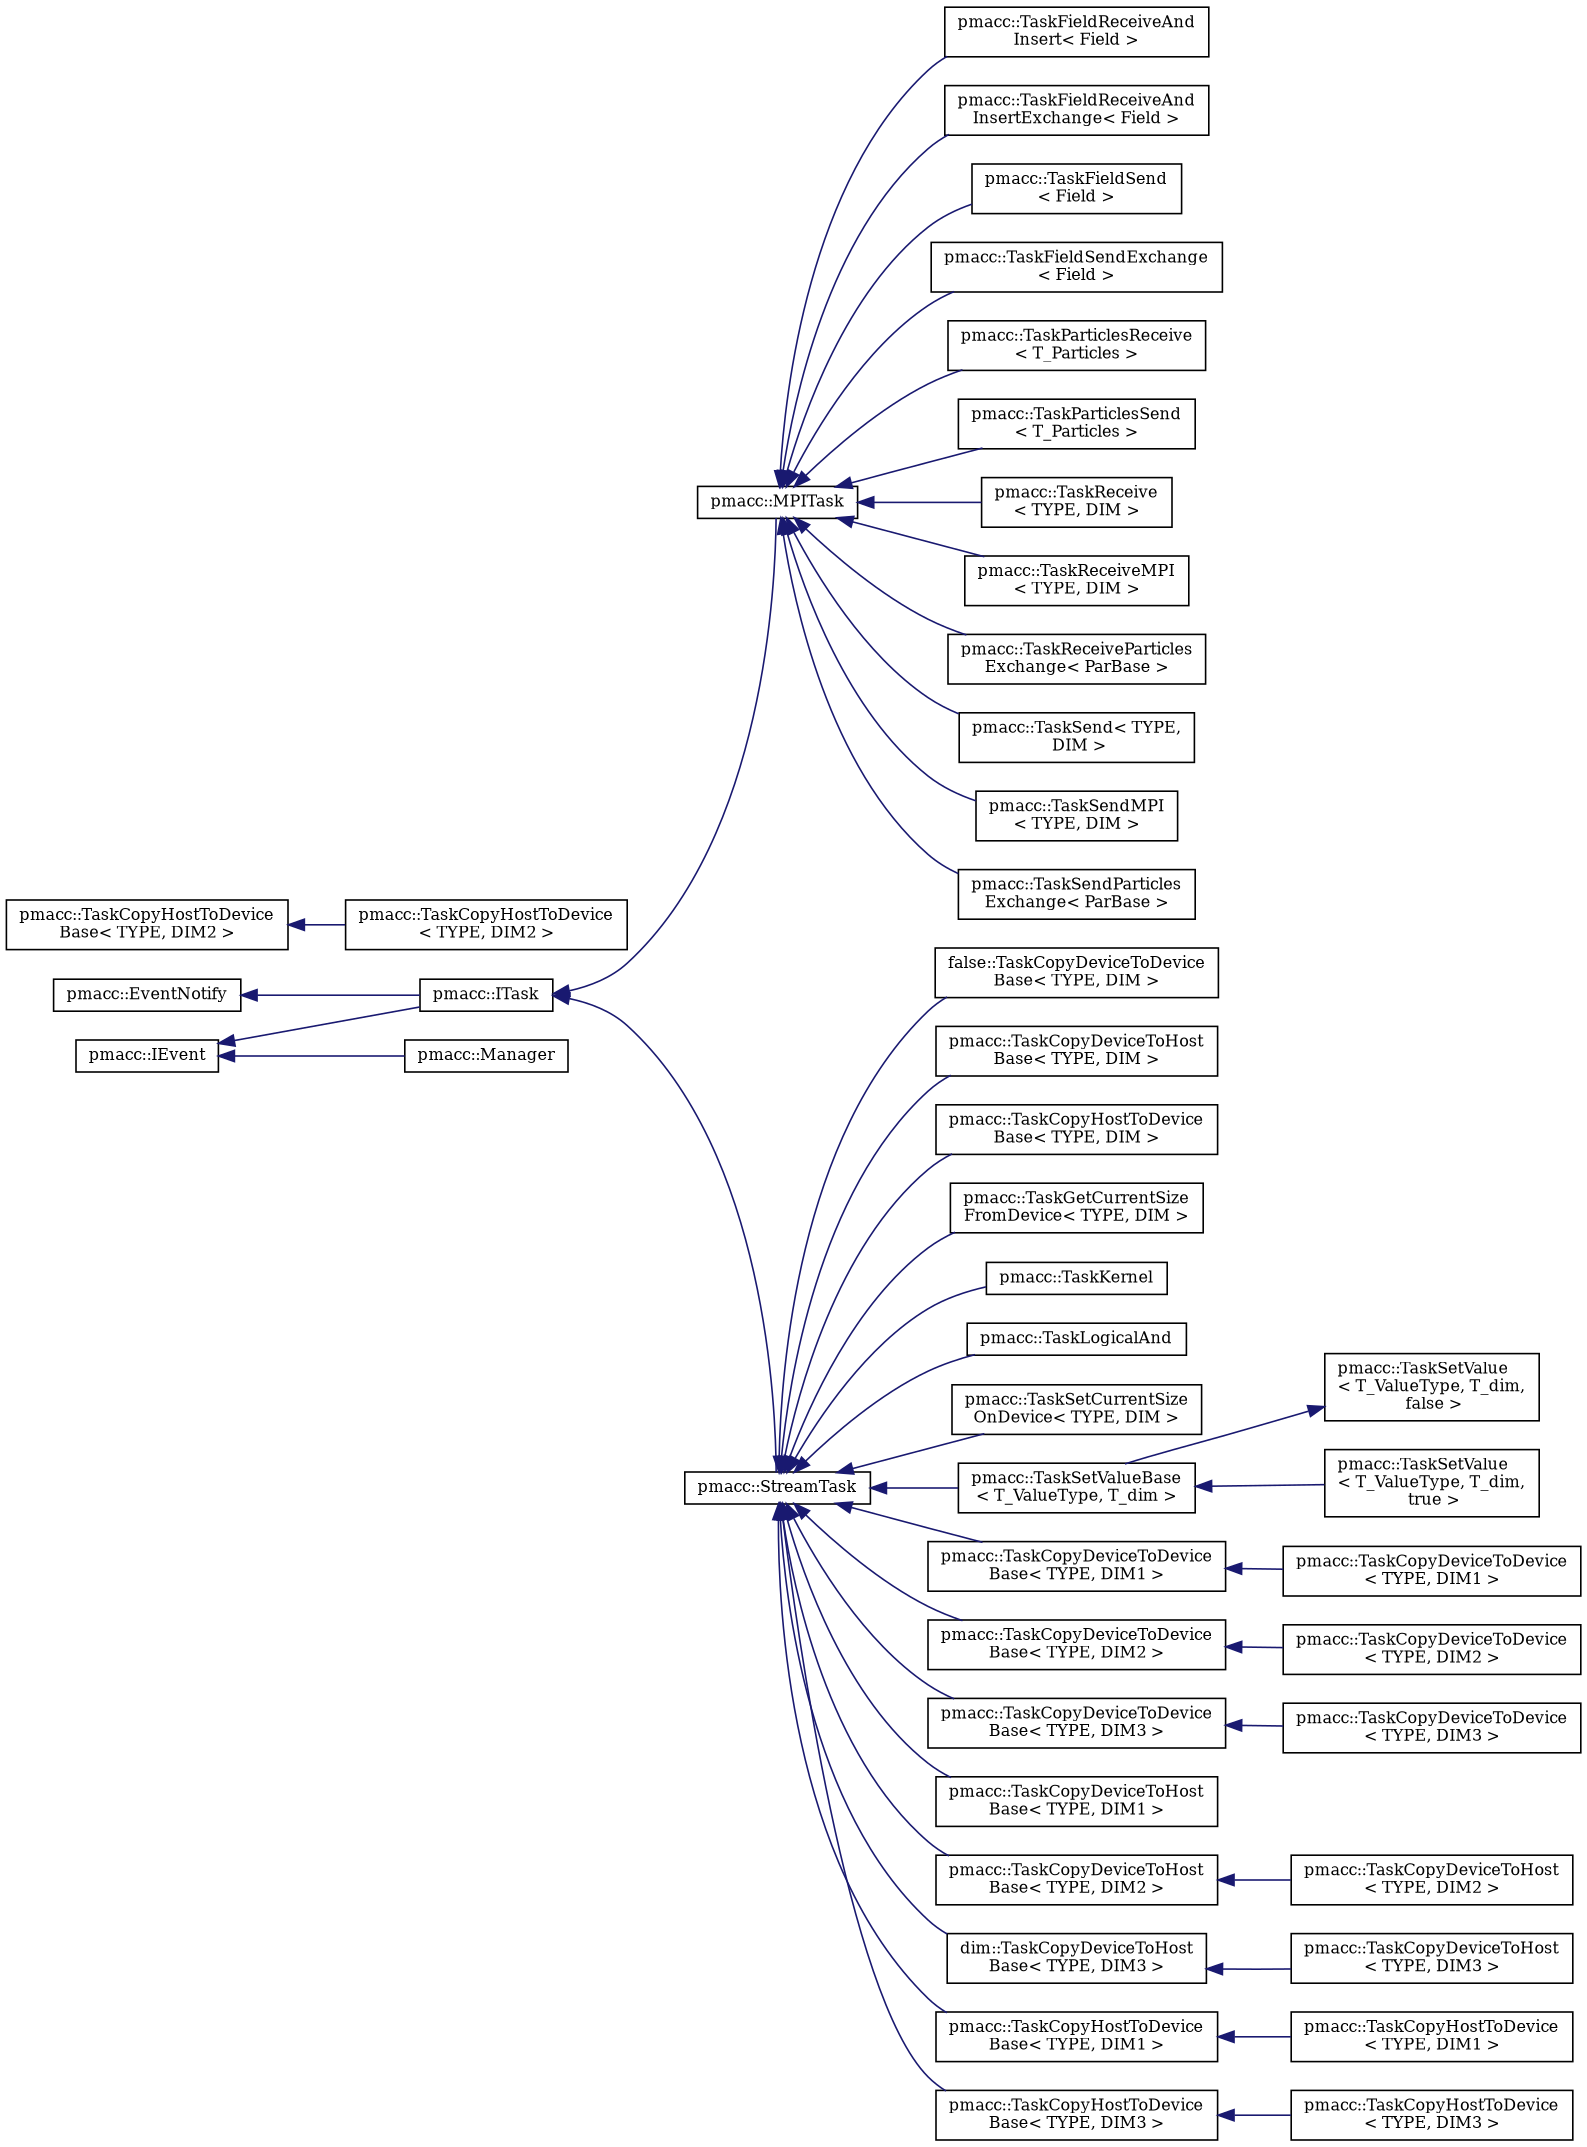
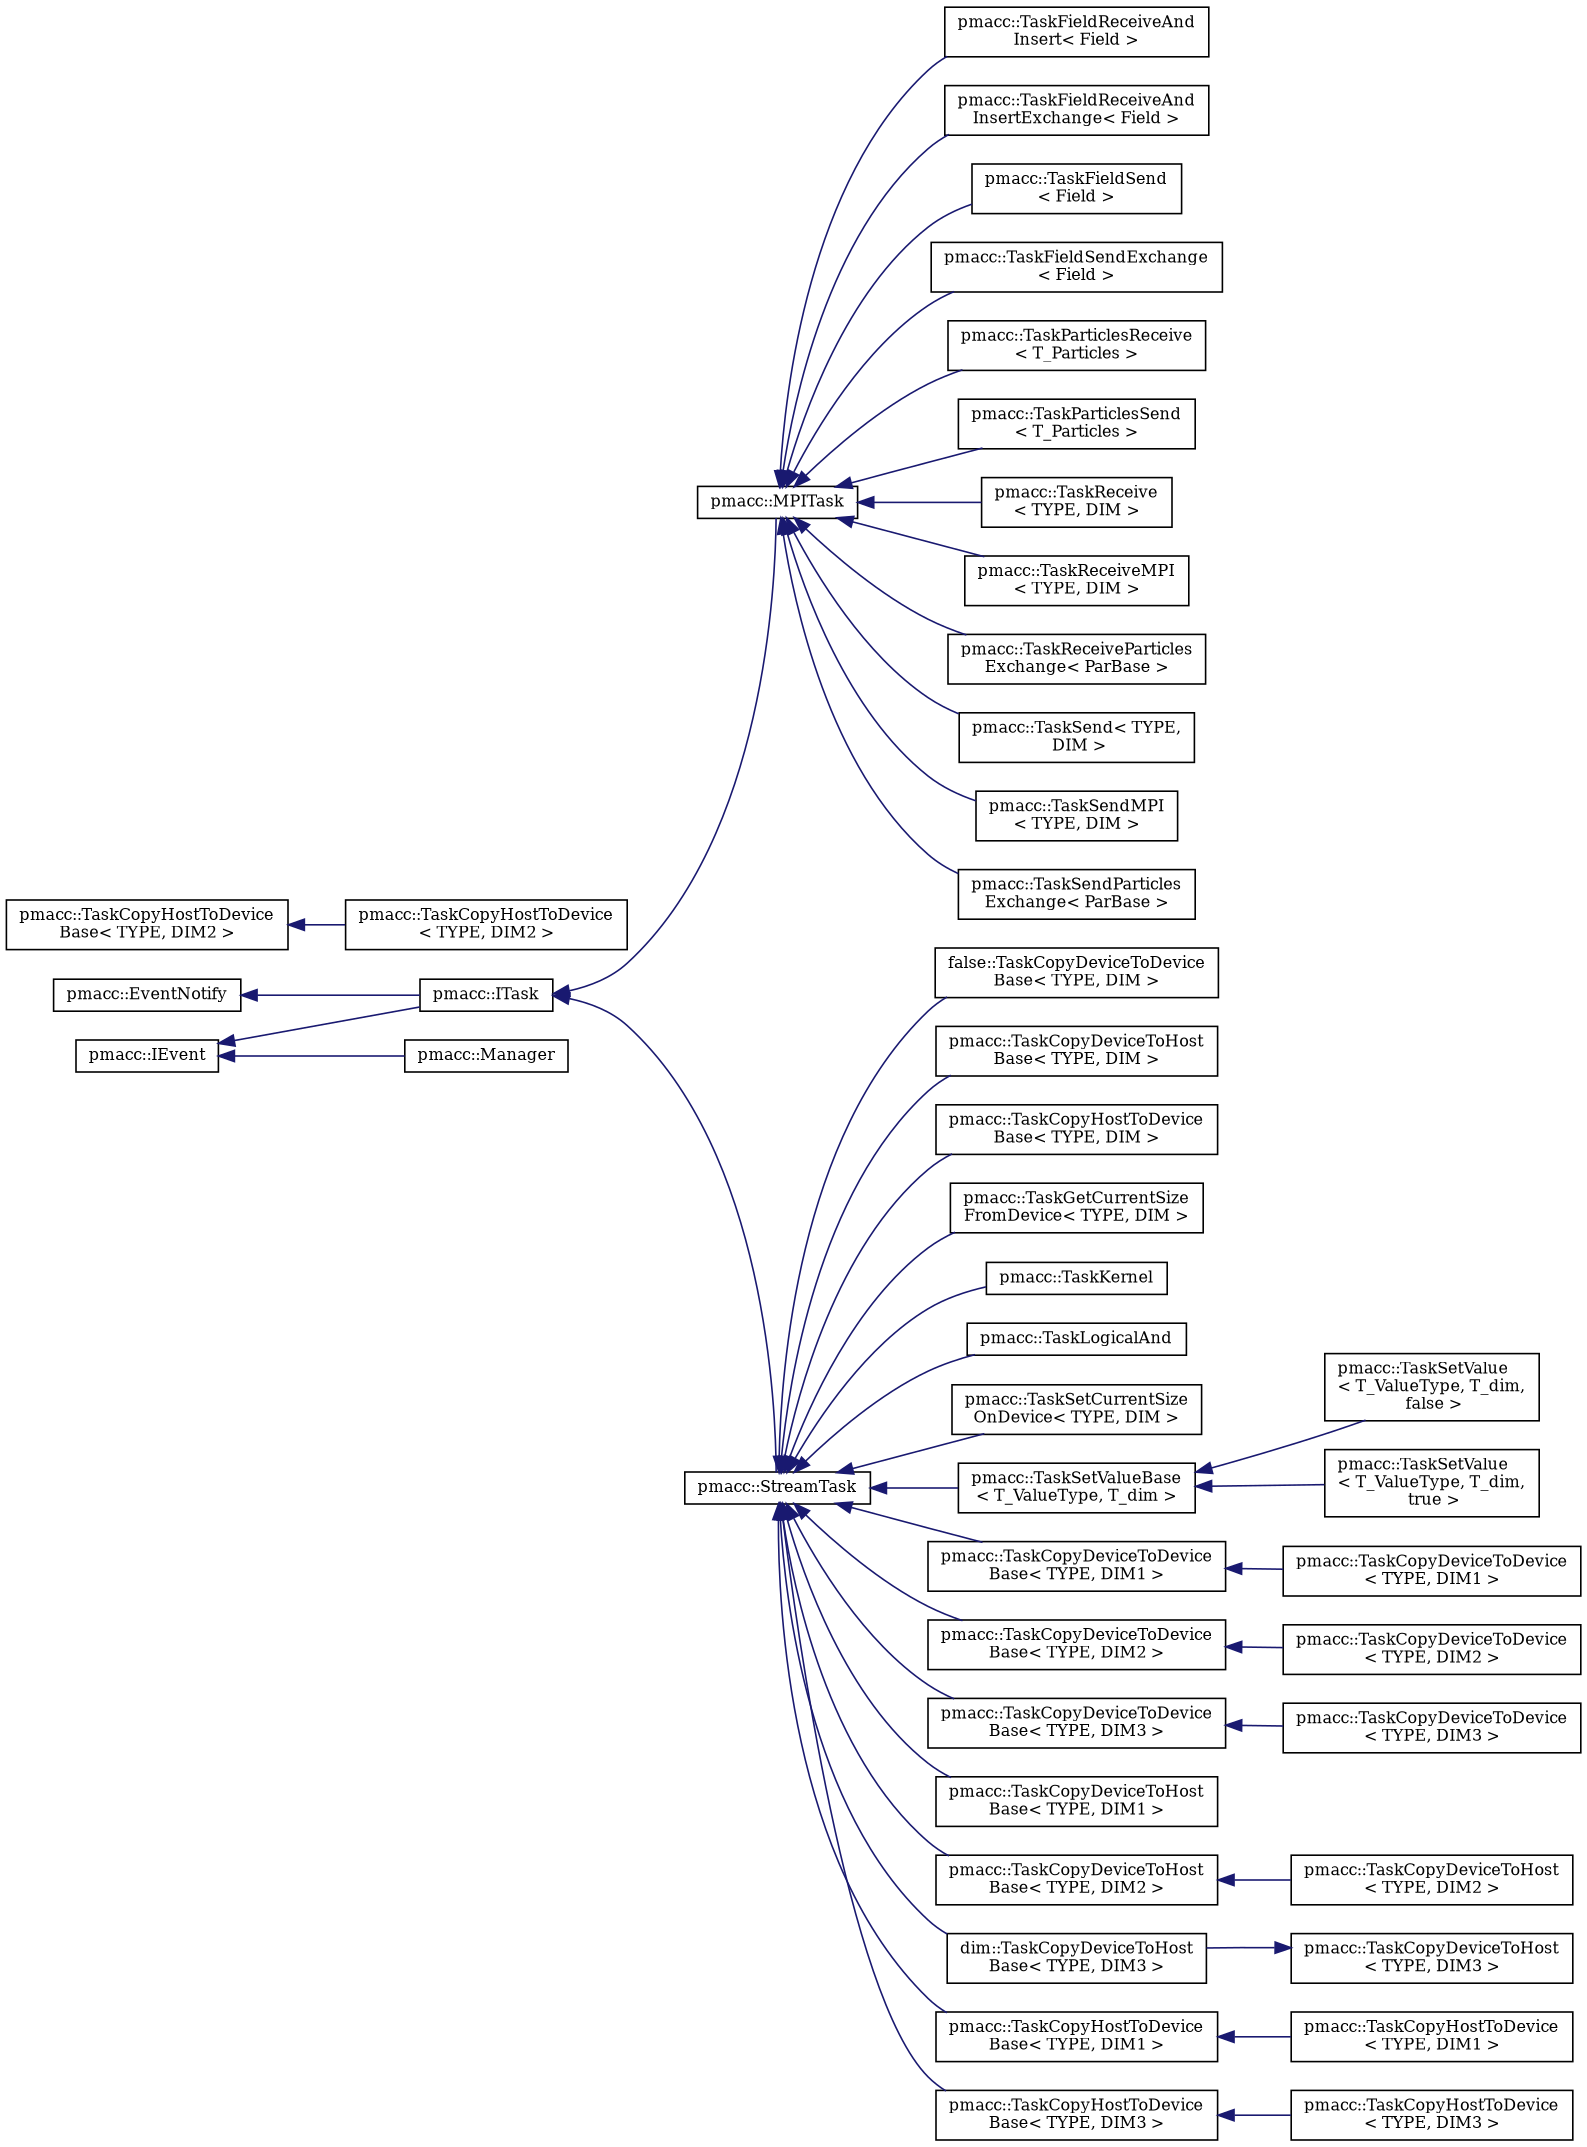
(1217, 1438) -> (1289, 1445)
(1257, 1969) -> (1241, 1948)
